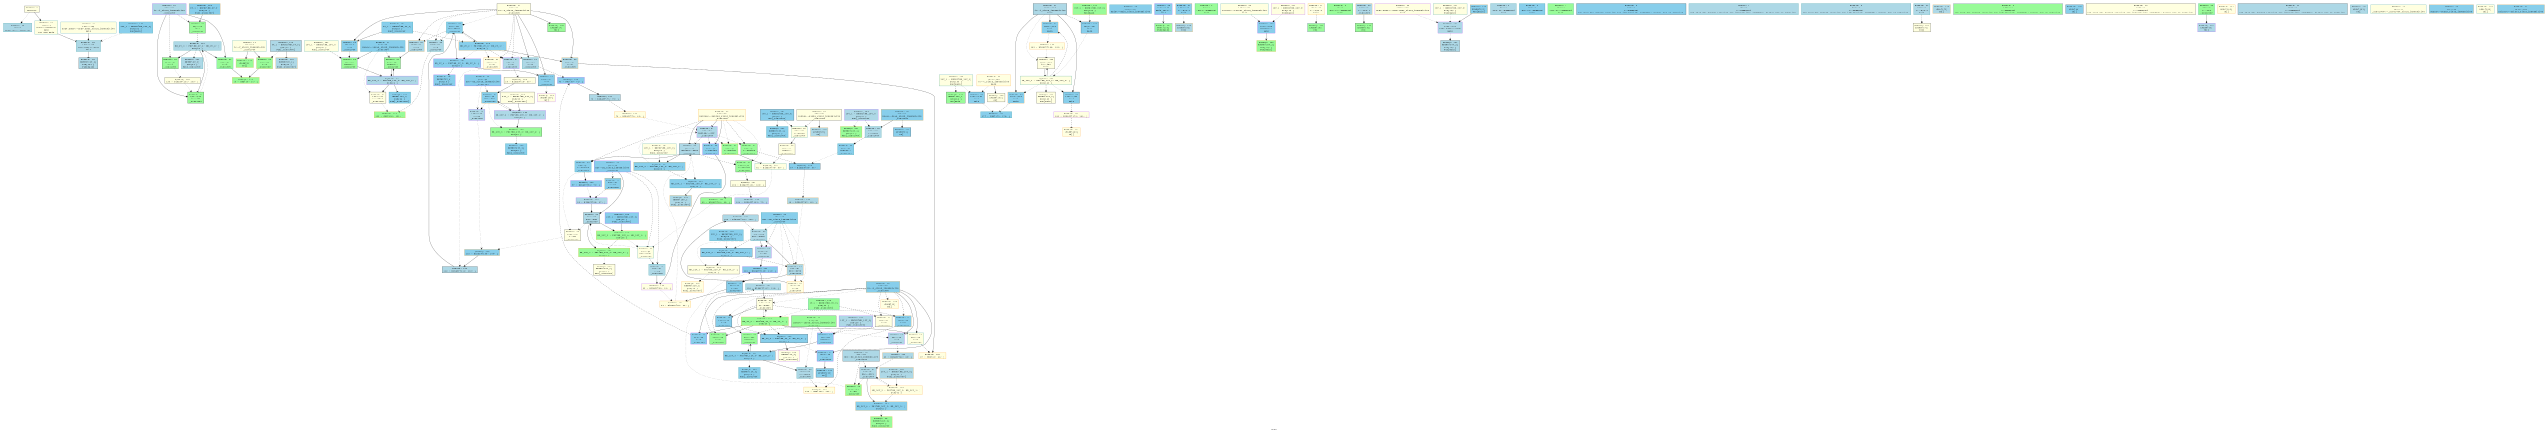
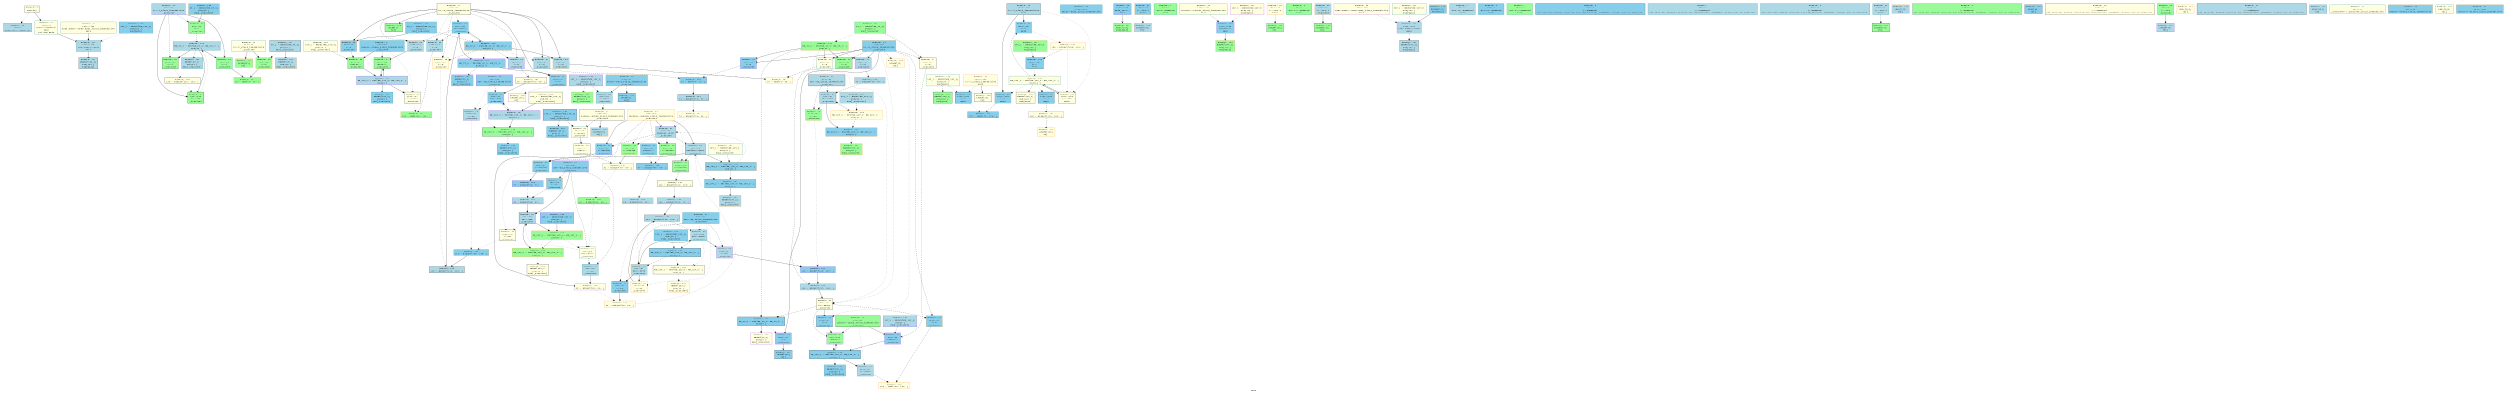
(1072, 18) -> (1054, 53)
(1922, 28) -> (1881, 28)
(1076, 49) -> none
(860, 140) -> (603, 105)
(764, 313) -> (814, 325)
